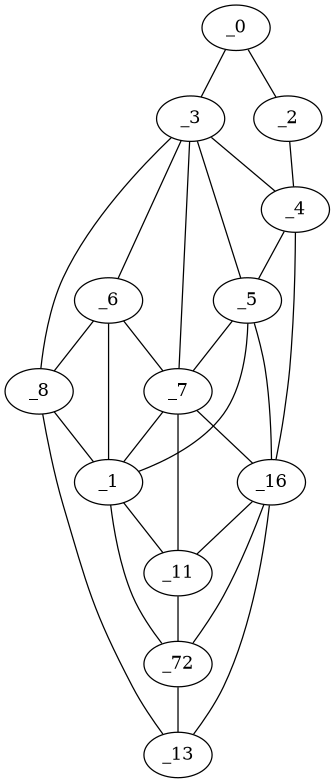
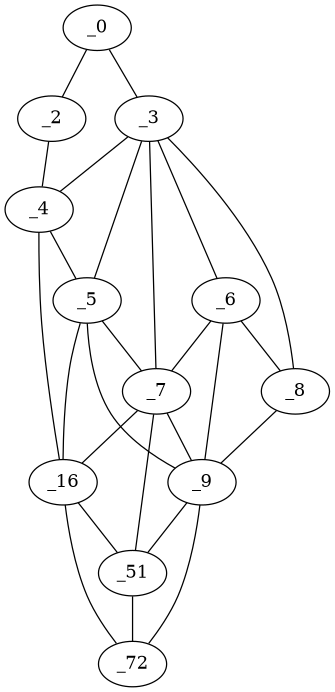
(109, 482) -> (202, 482)
(178, 573) -> (133, 573)
(178, 755) -> none
